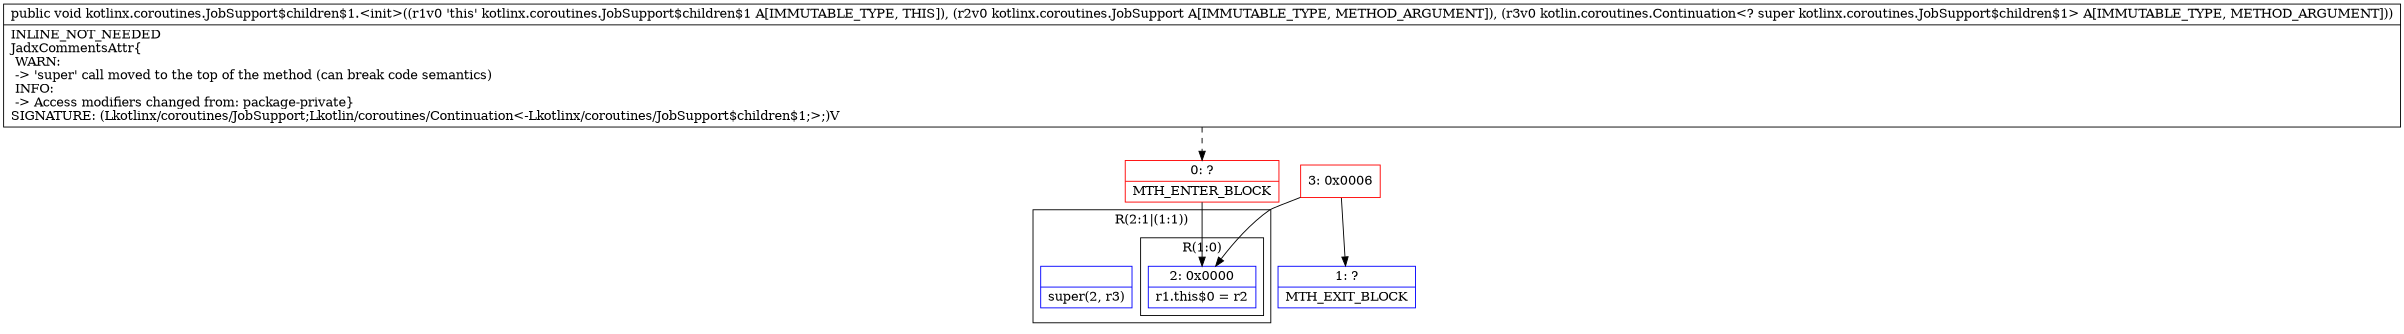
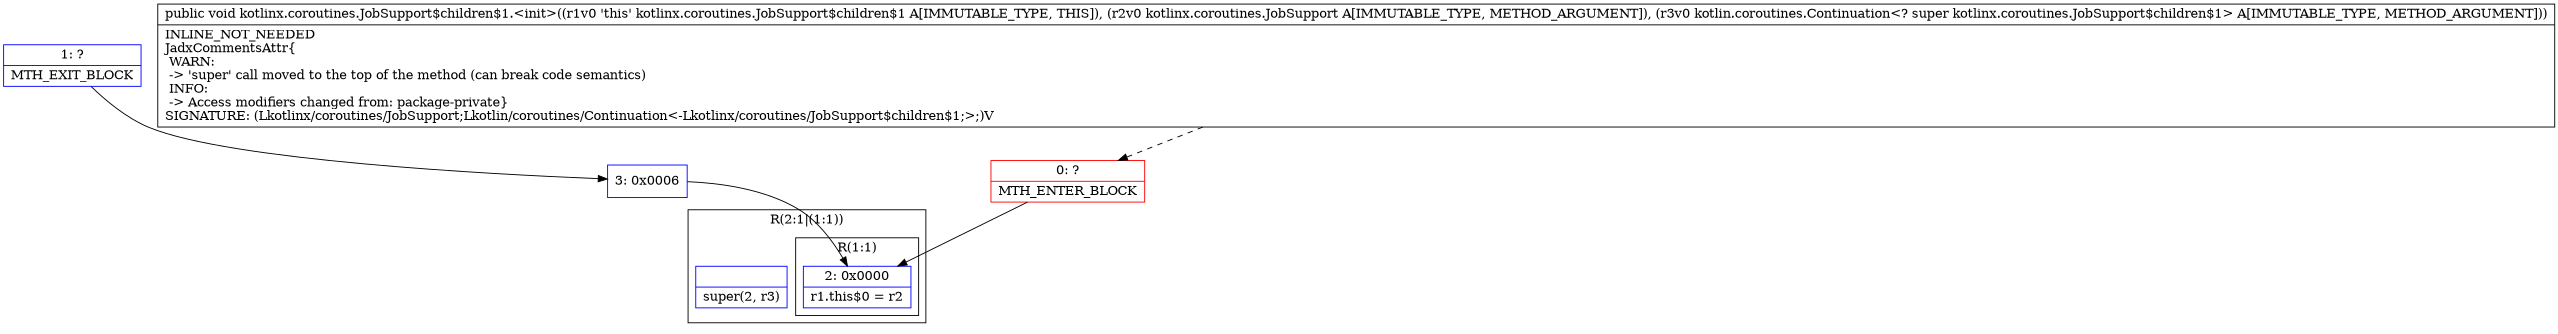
(1340, 181) -> (647, 181)
(1343, 227) -> (337, 161)
(1202, 248) -> (857, 248)
